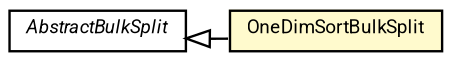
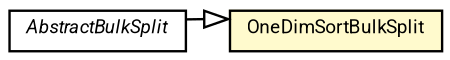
(219, 39) -> (195, 19)
